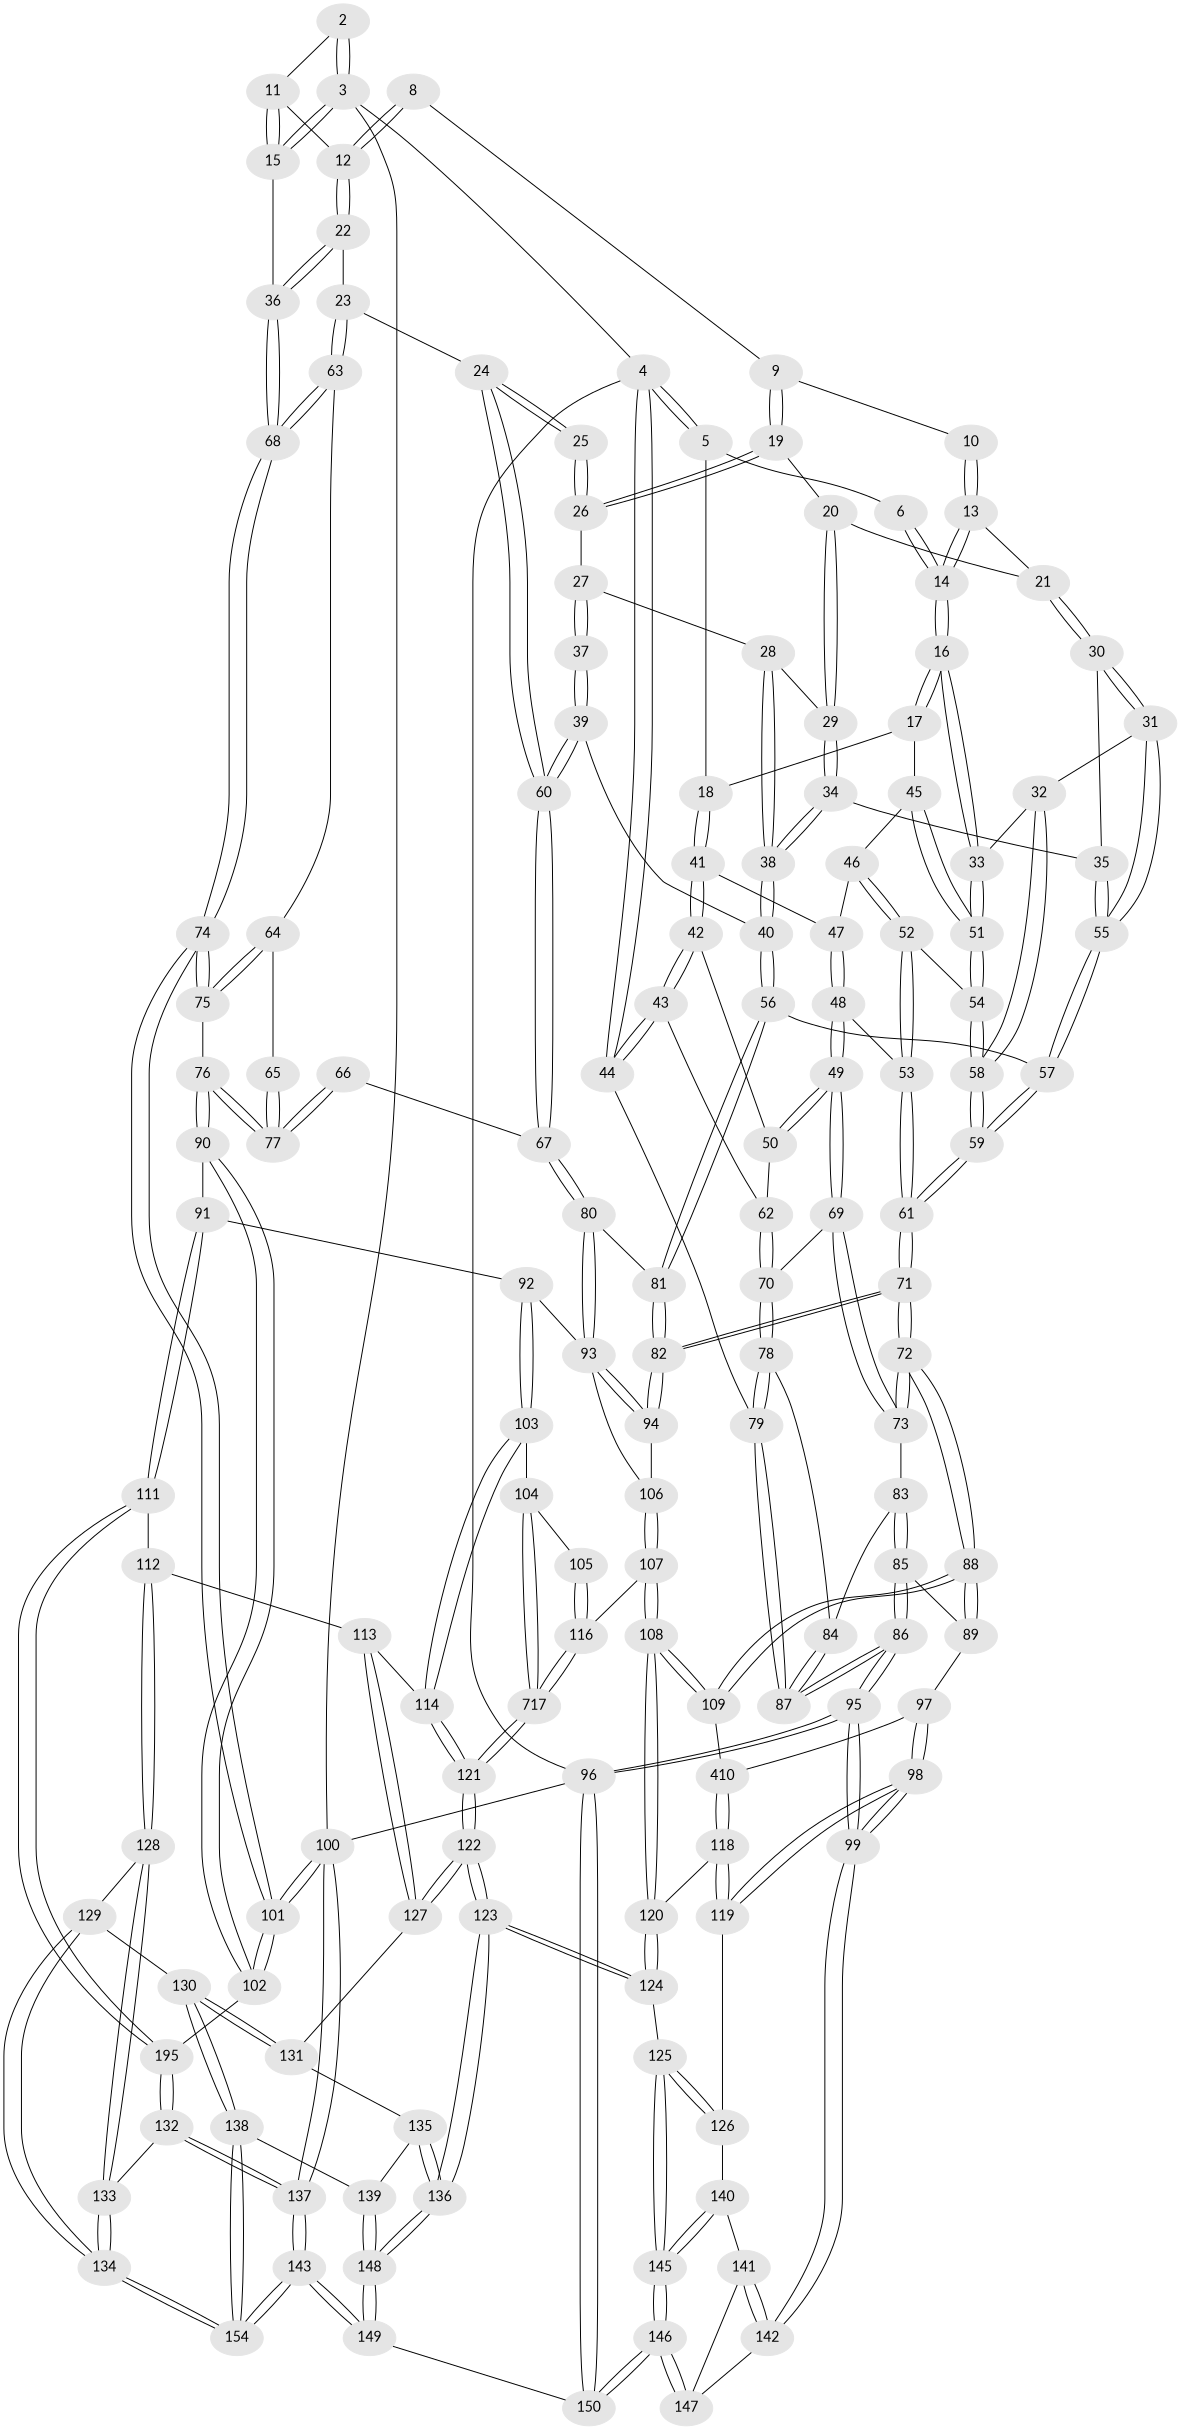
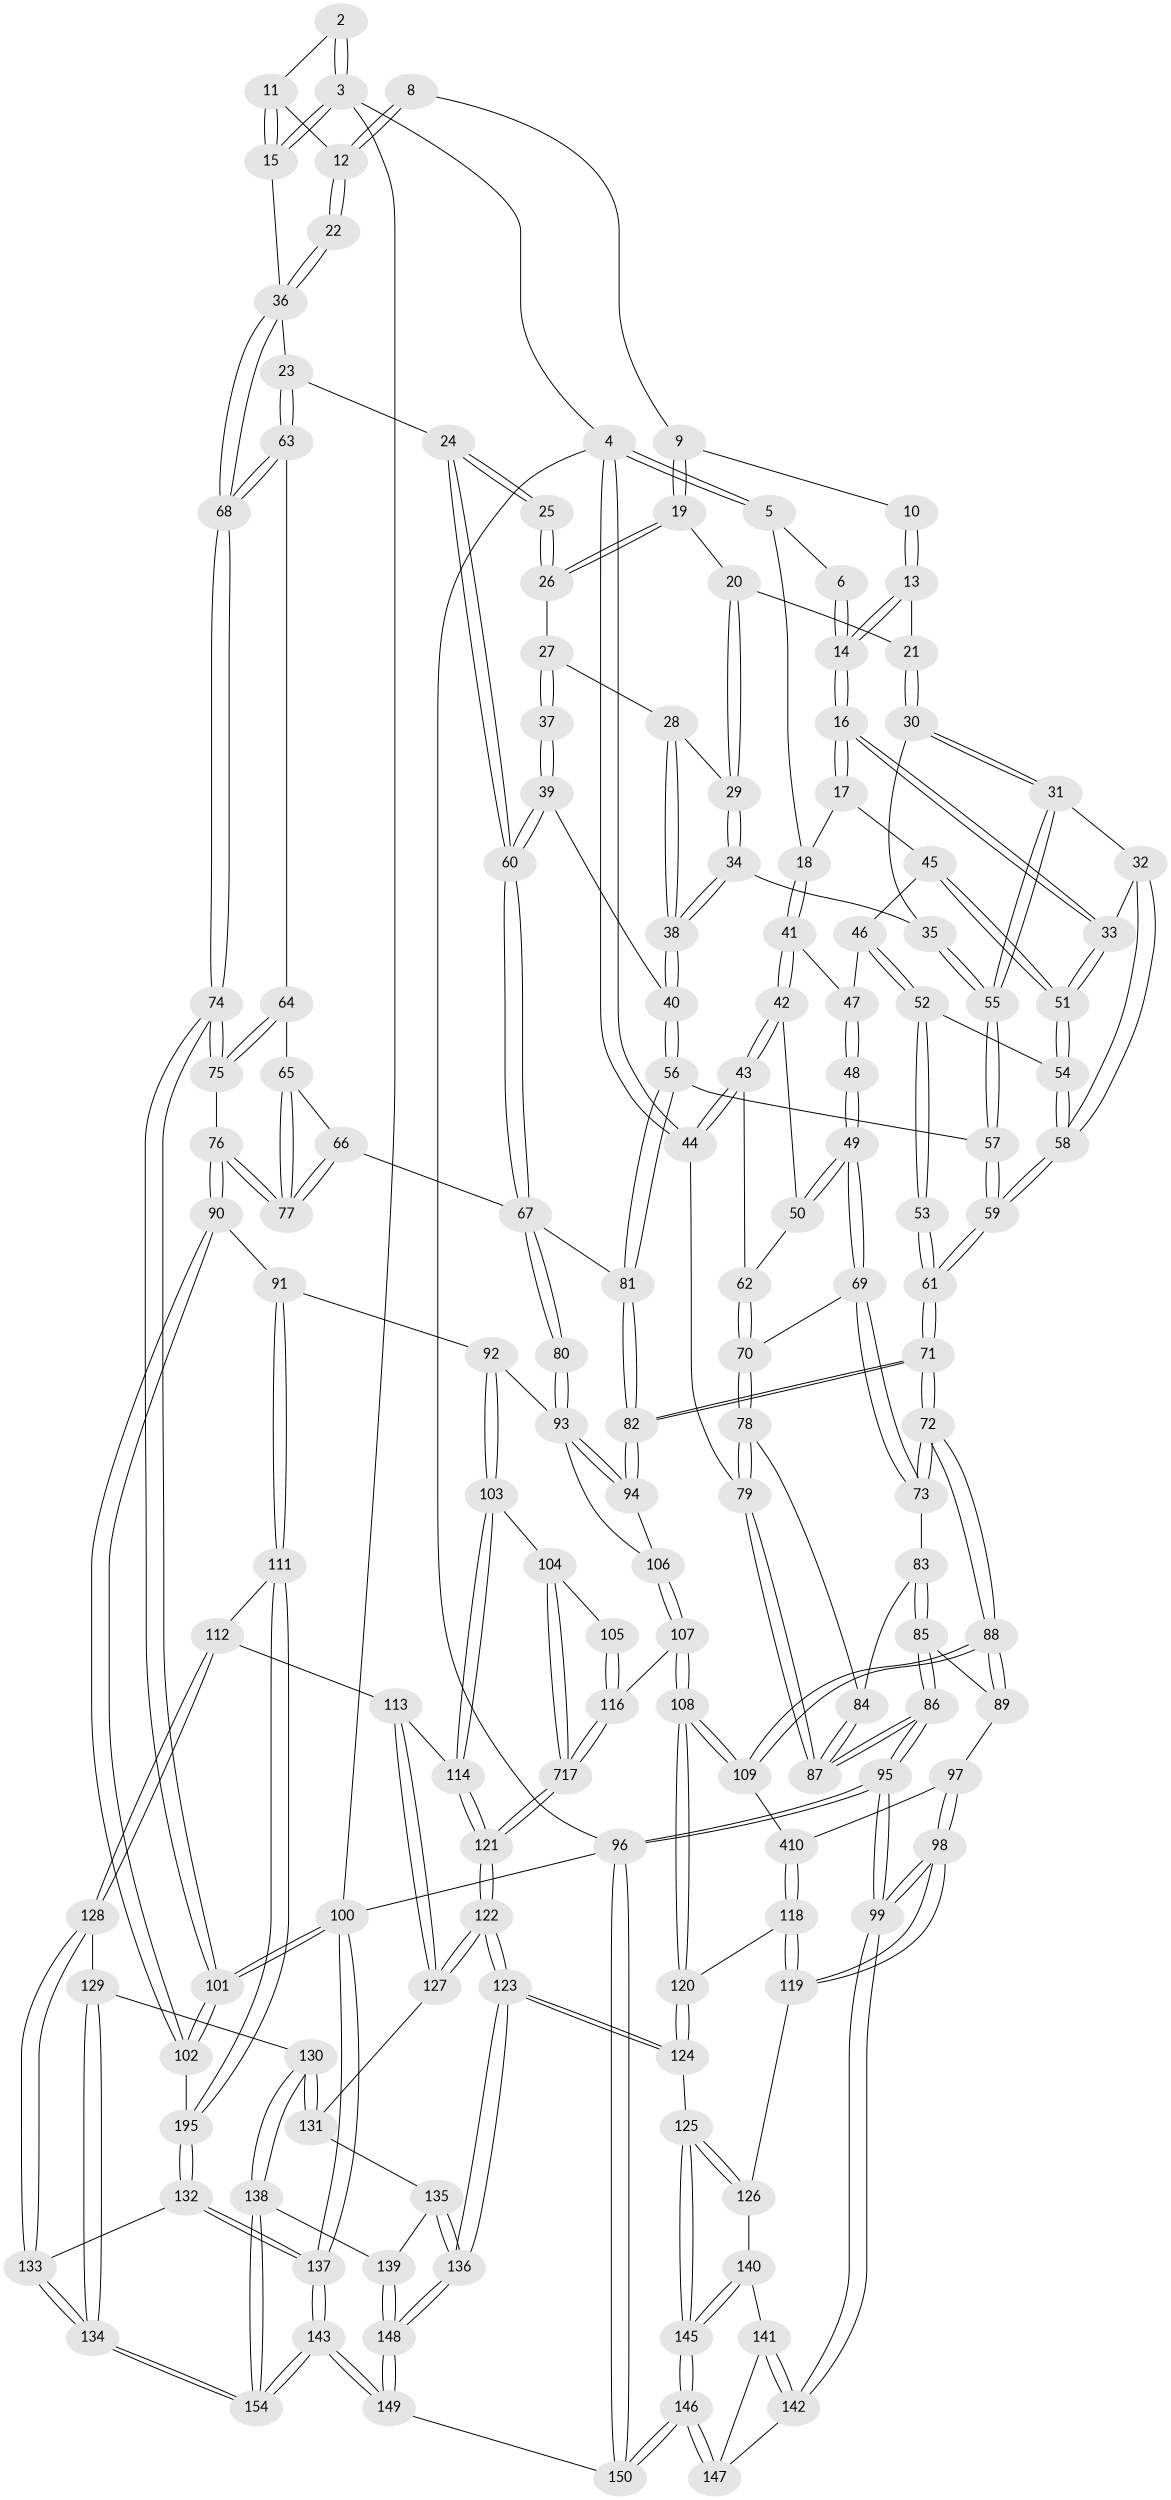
(343, 267) -> (284, 337)
(877, 1043) -> none
none -> (314, 1110)
(624, 1250) -> (577, 1250)
